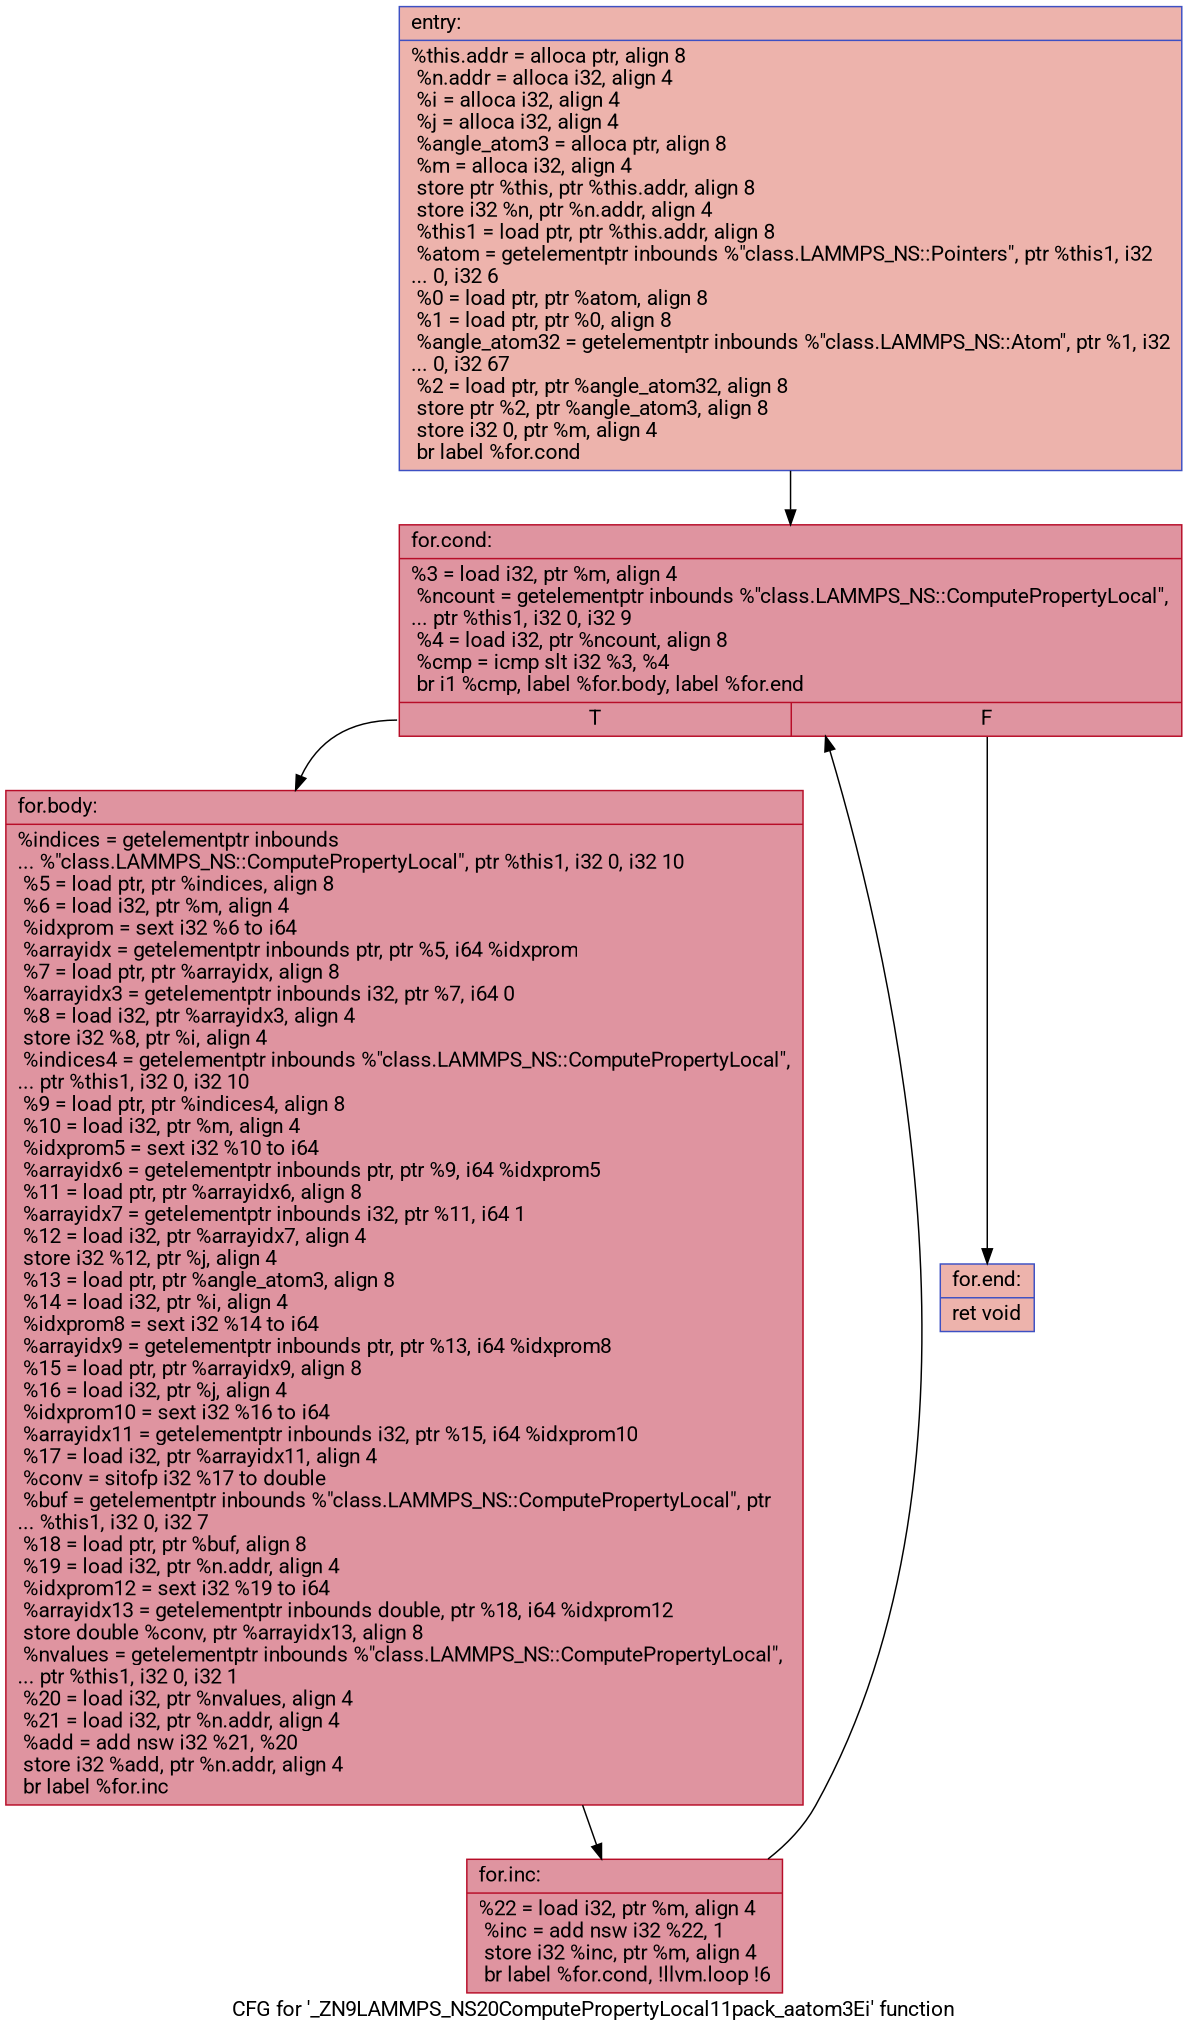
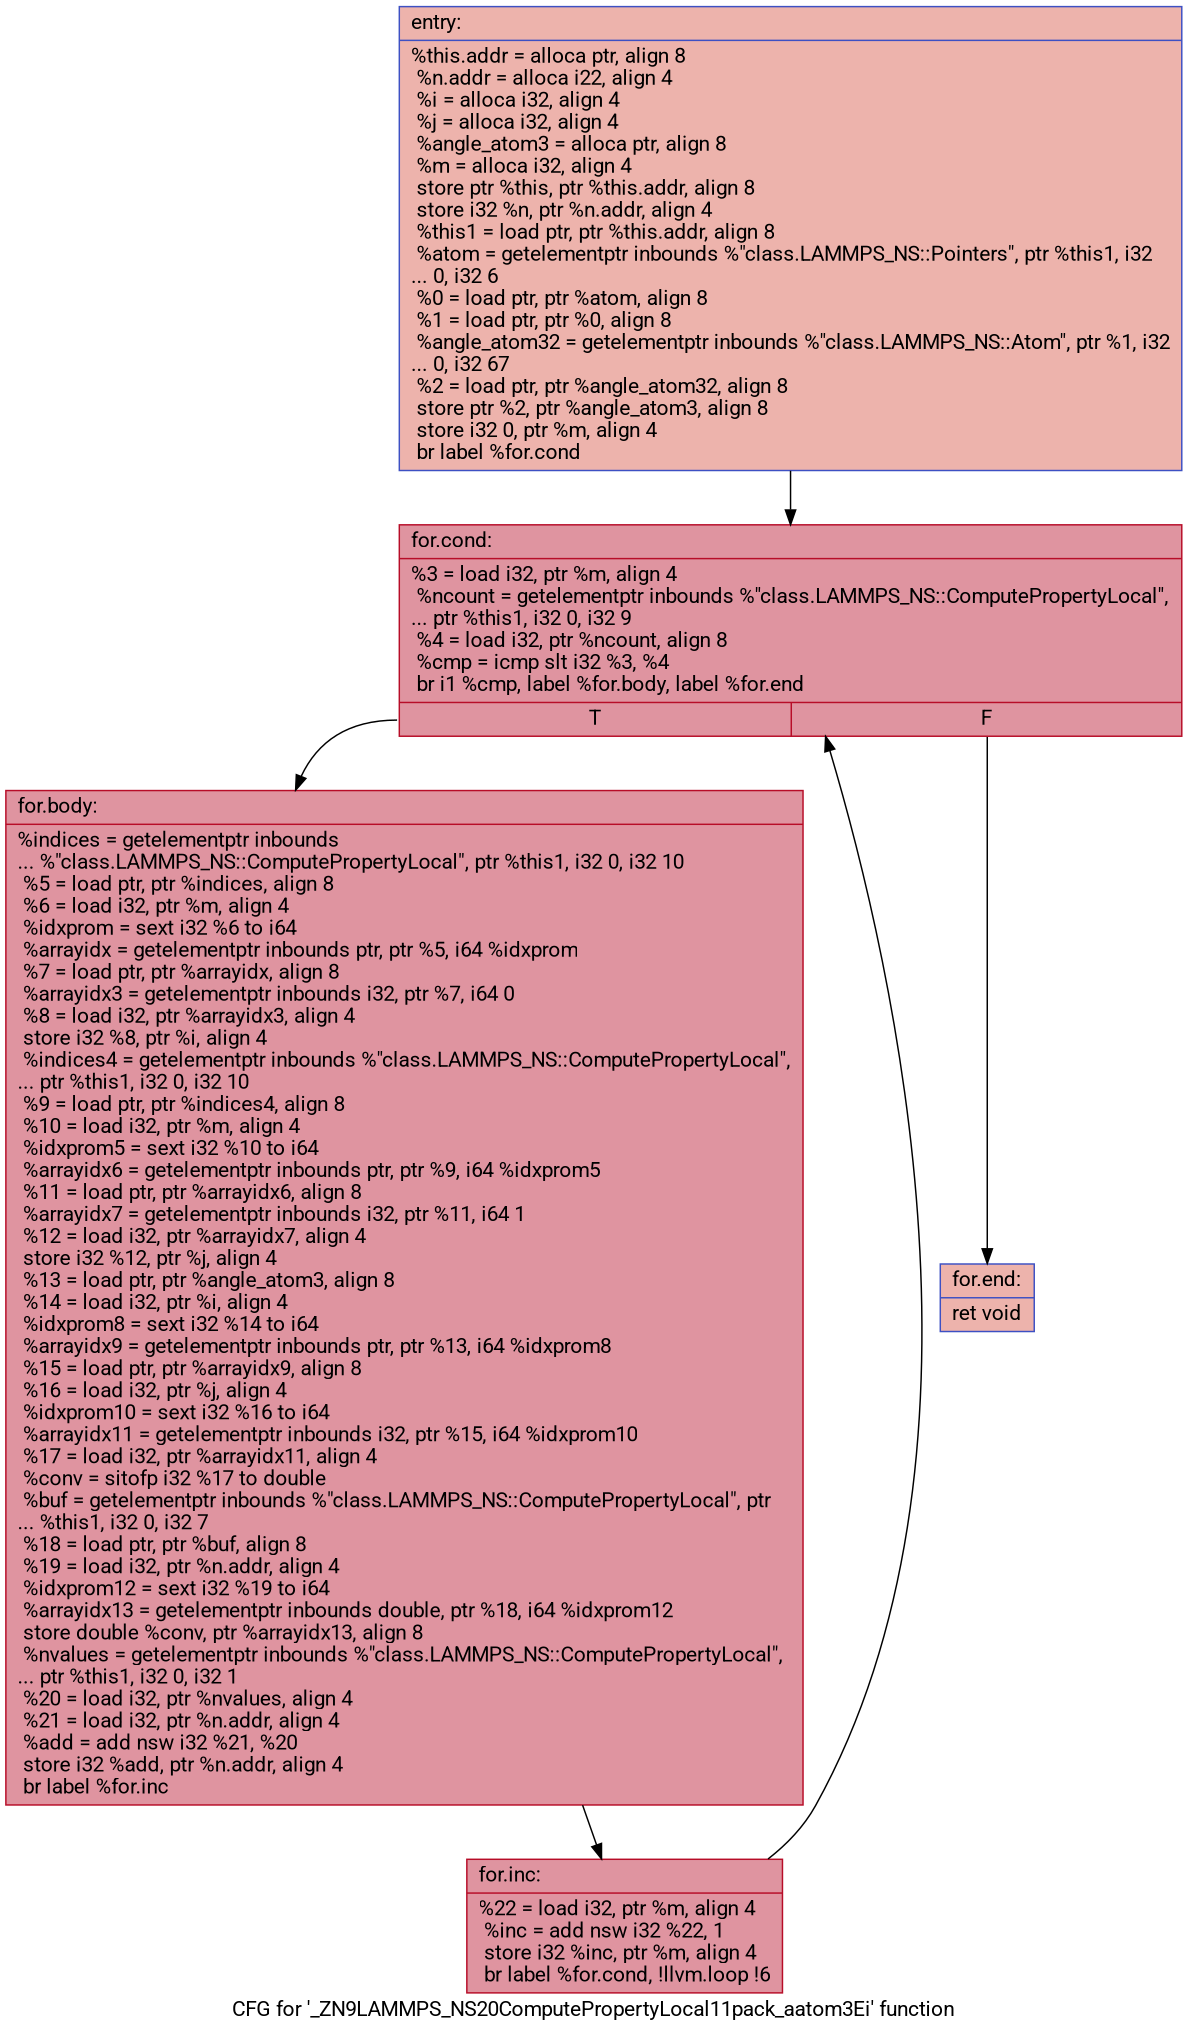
(542, 79) -> (542, 79)
